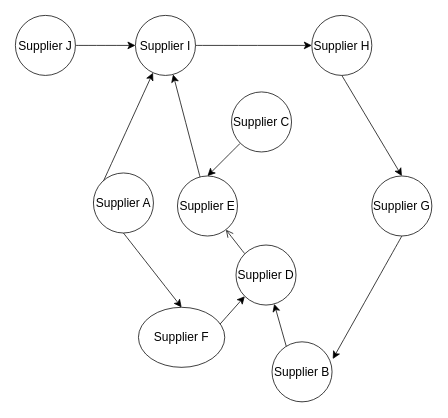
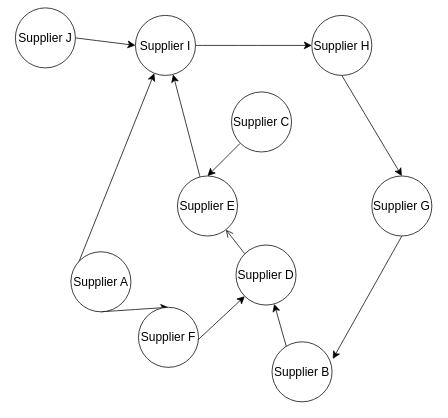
(45, 45) -> (45, 38)
(123, 203) -> (101, 282)
(182, 337) -> (168, 337)
